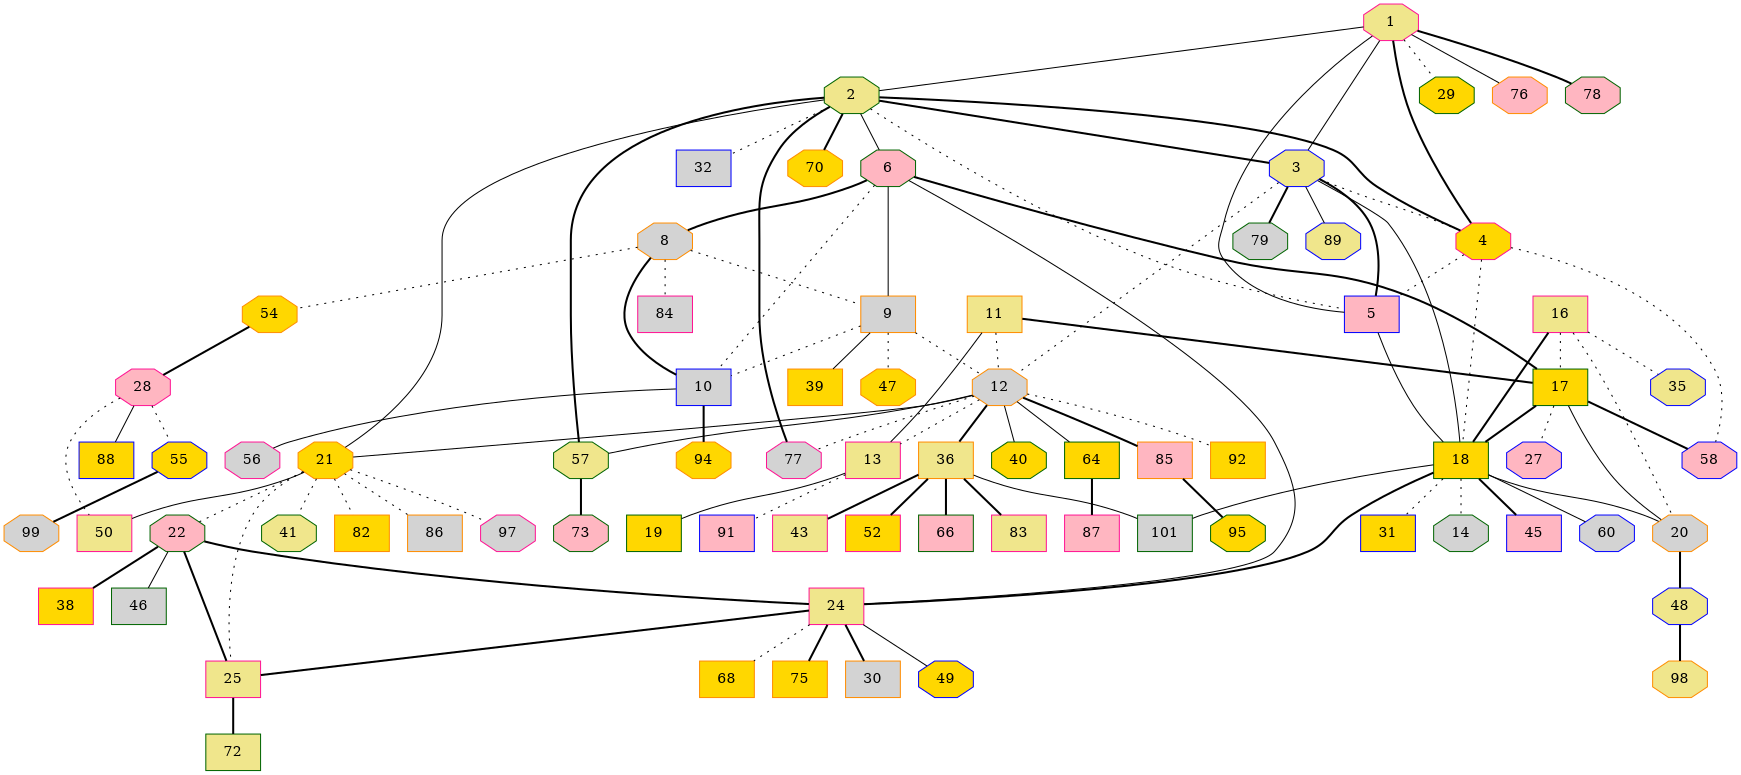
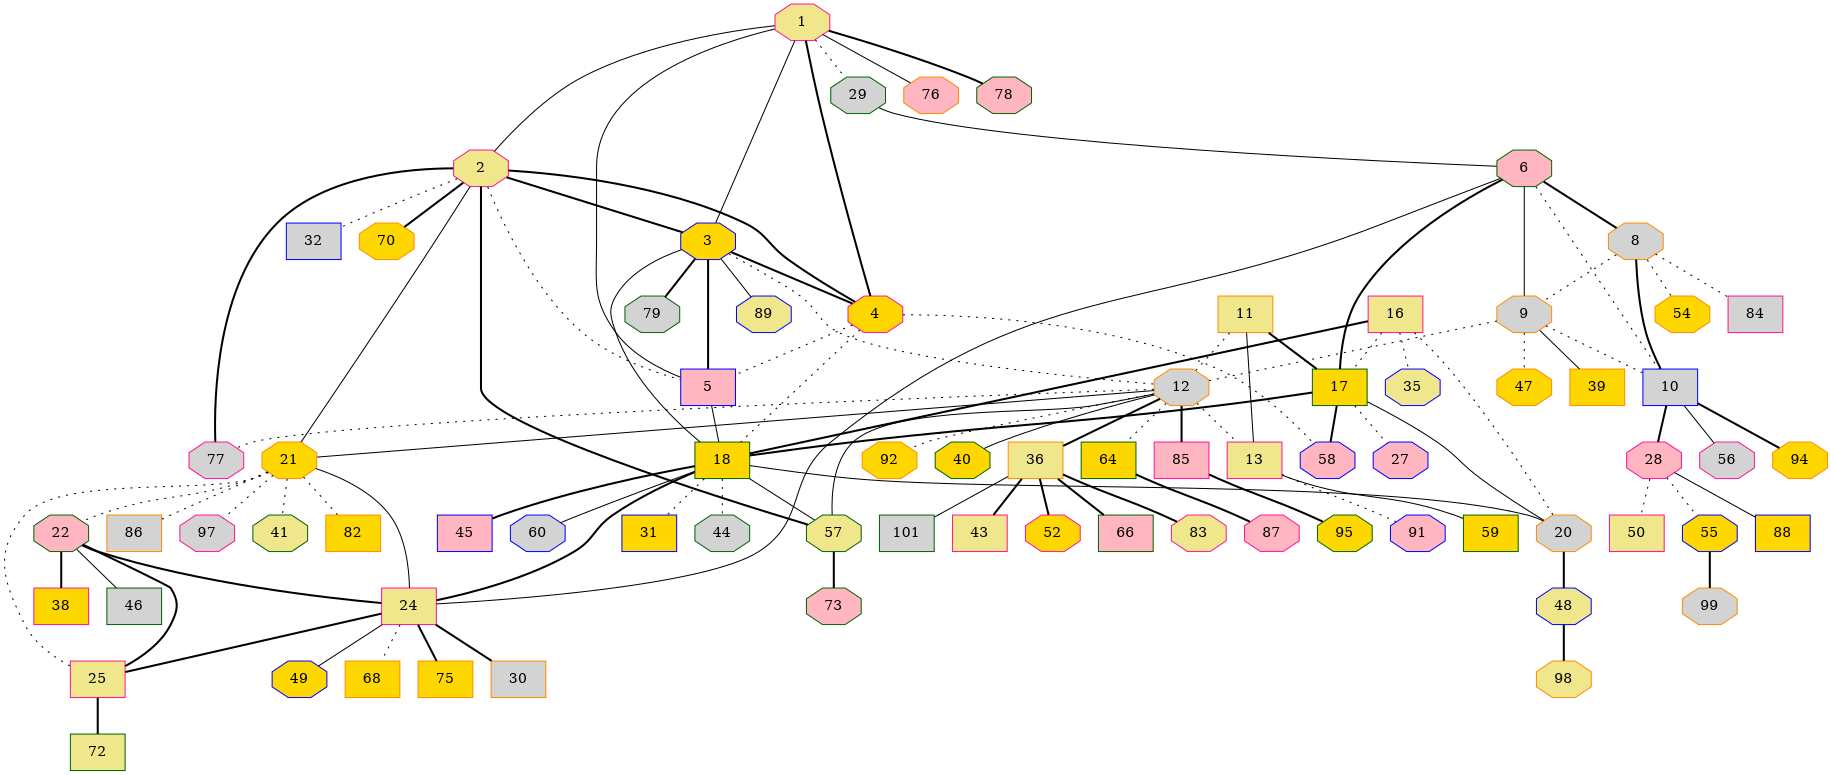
(852, 95) -> (481, 168)
(1447, 95) -> (858, 95)
(870, 132) -> (1186, 149)
(1297, 168) -> (708, 241)
(1390, 205) -> (792, 278)
(888, 314) -> (1524, 314)
(206, 351) -> (1662, 424)
(1043, 422) -> (1146, 423)
(1165, 460) -> (1182, 460)
(1238, 460) -> (890, 460)
(1312, 486) -> (782, 499)
(218, 496) -> (386, 511)
(654, 533) -> (1491, 533)
(727, 533) -> (1418, 533)
(873, 533) -> (1053, 533)
(1019, 533) -> (1199, 533)
(1092, 533) -> (1272, 533)
(1461, 533) -> (722, 533)
